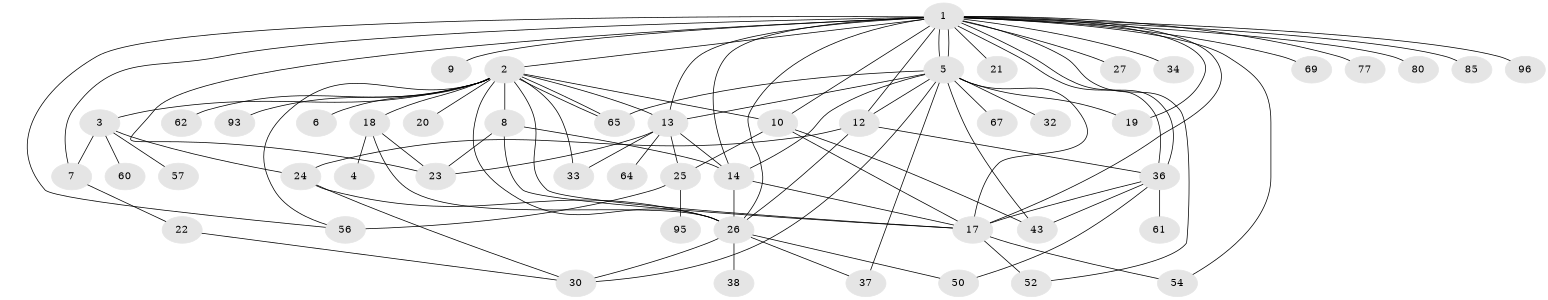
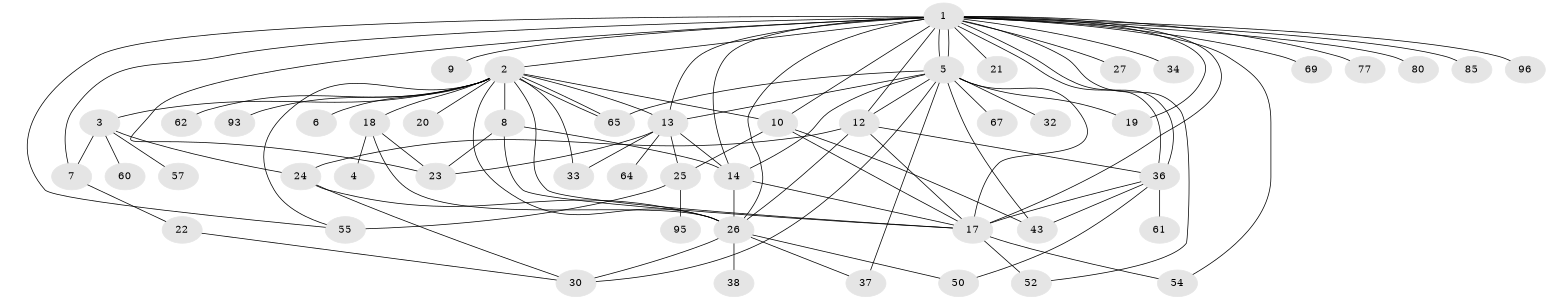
none -> (925, 185)
(345, 230) -> (345, 230)
